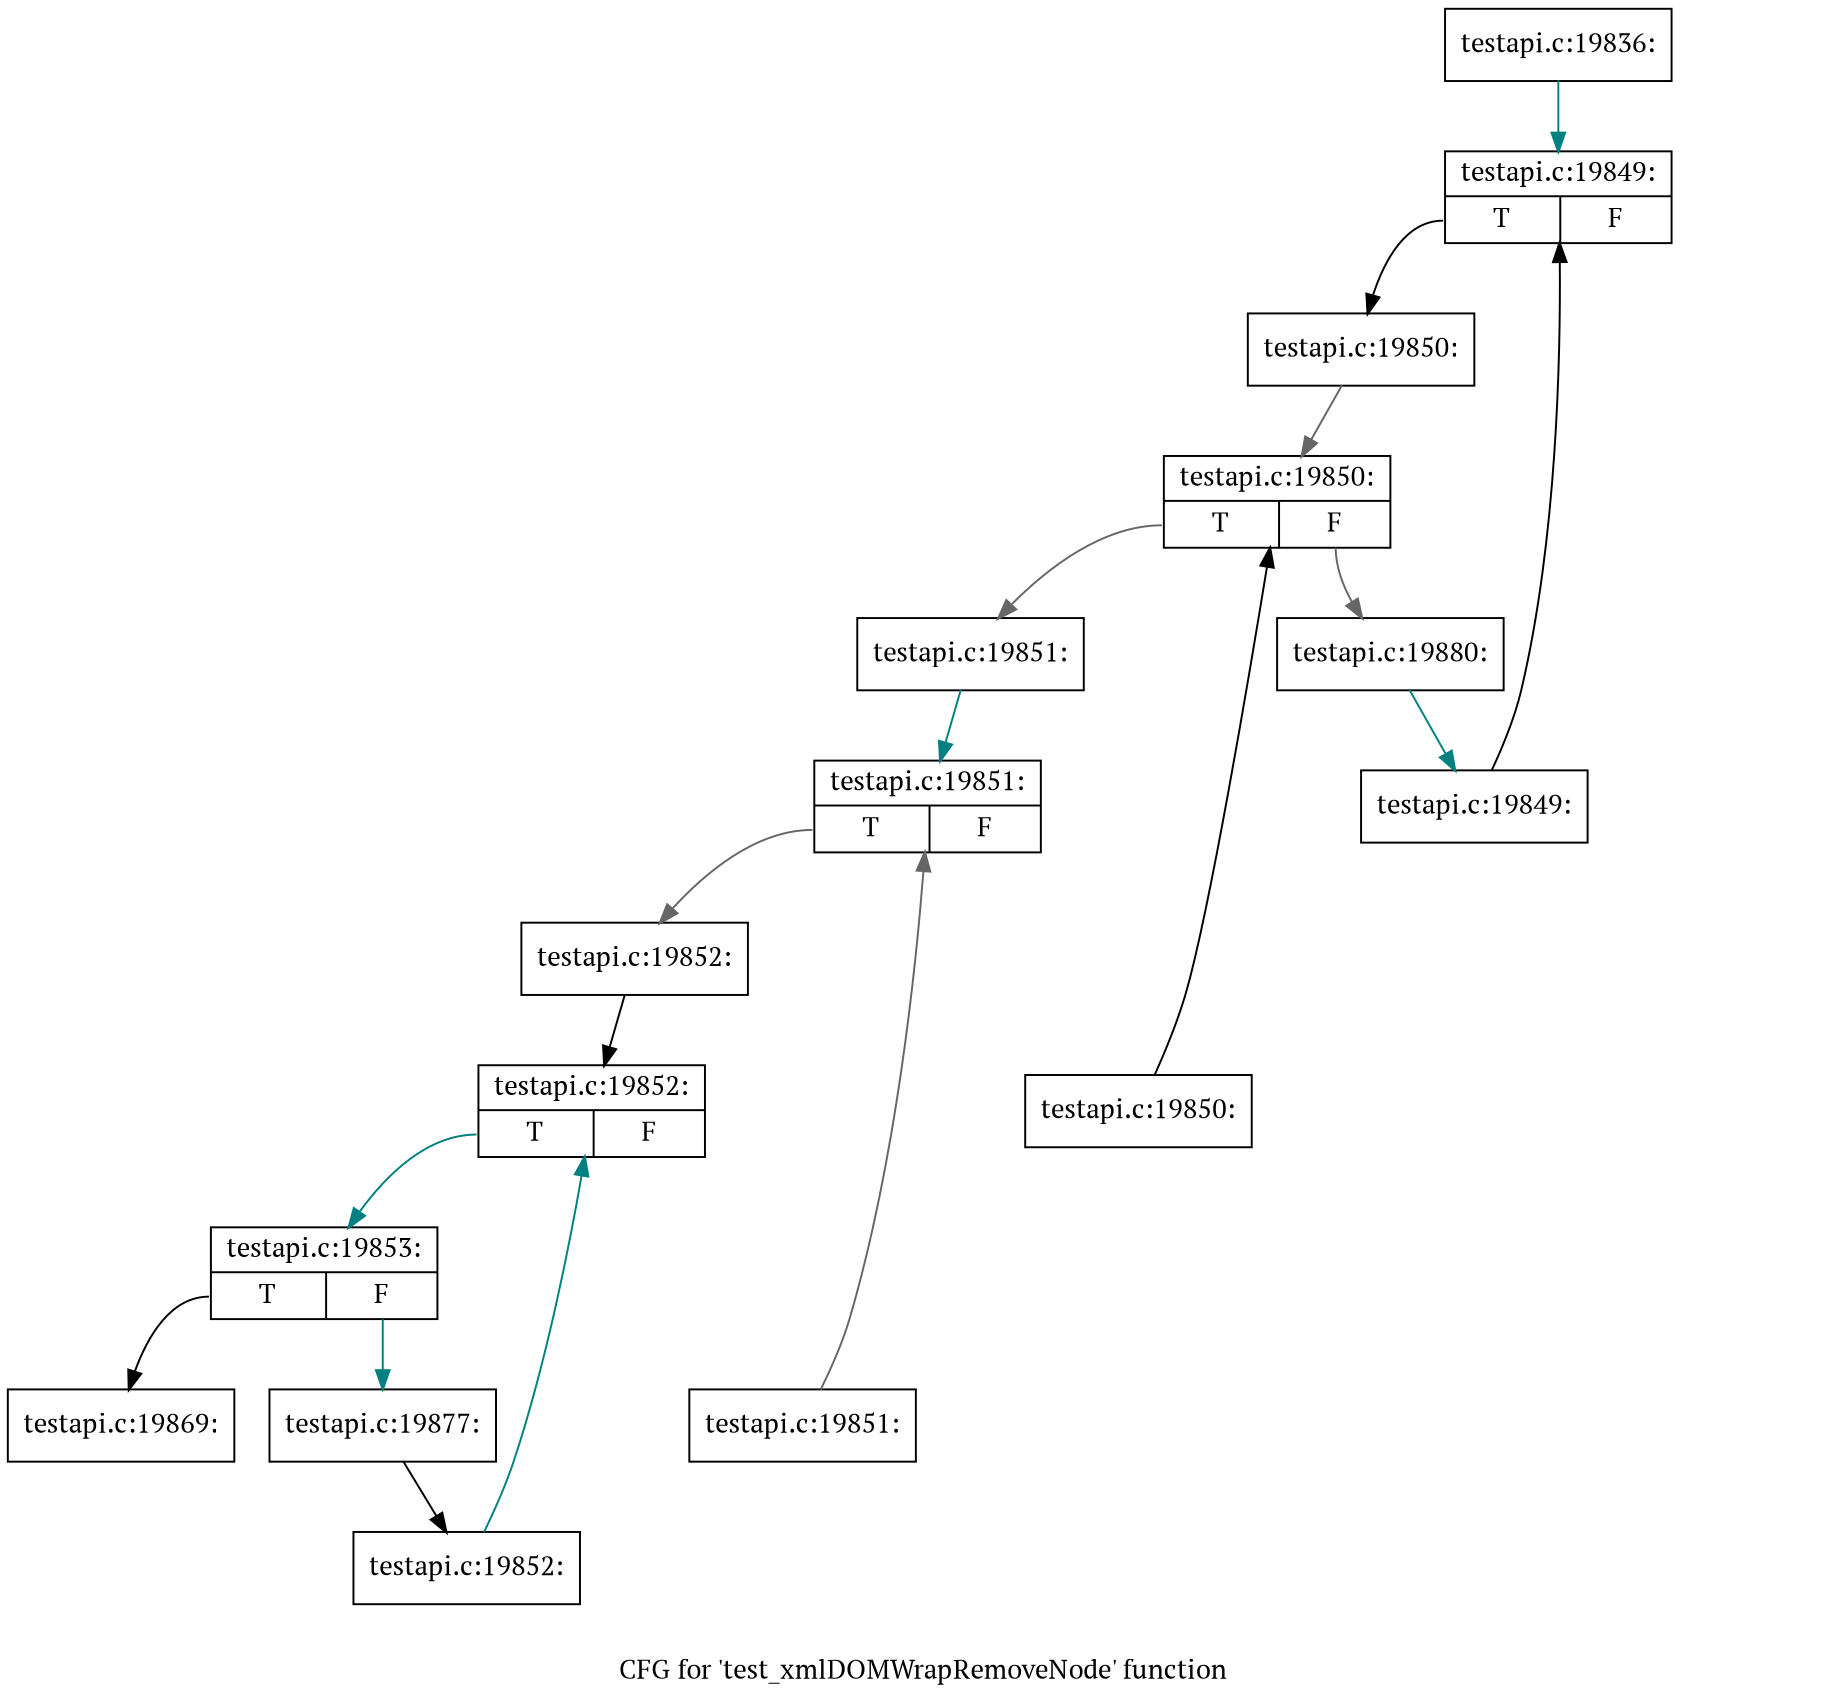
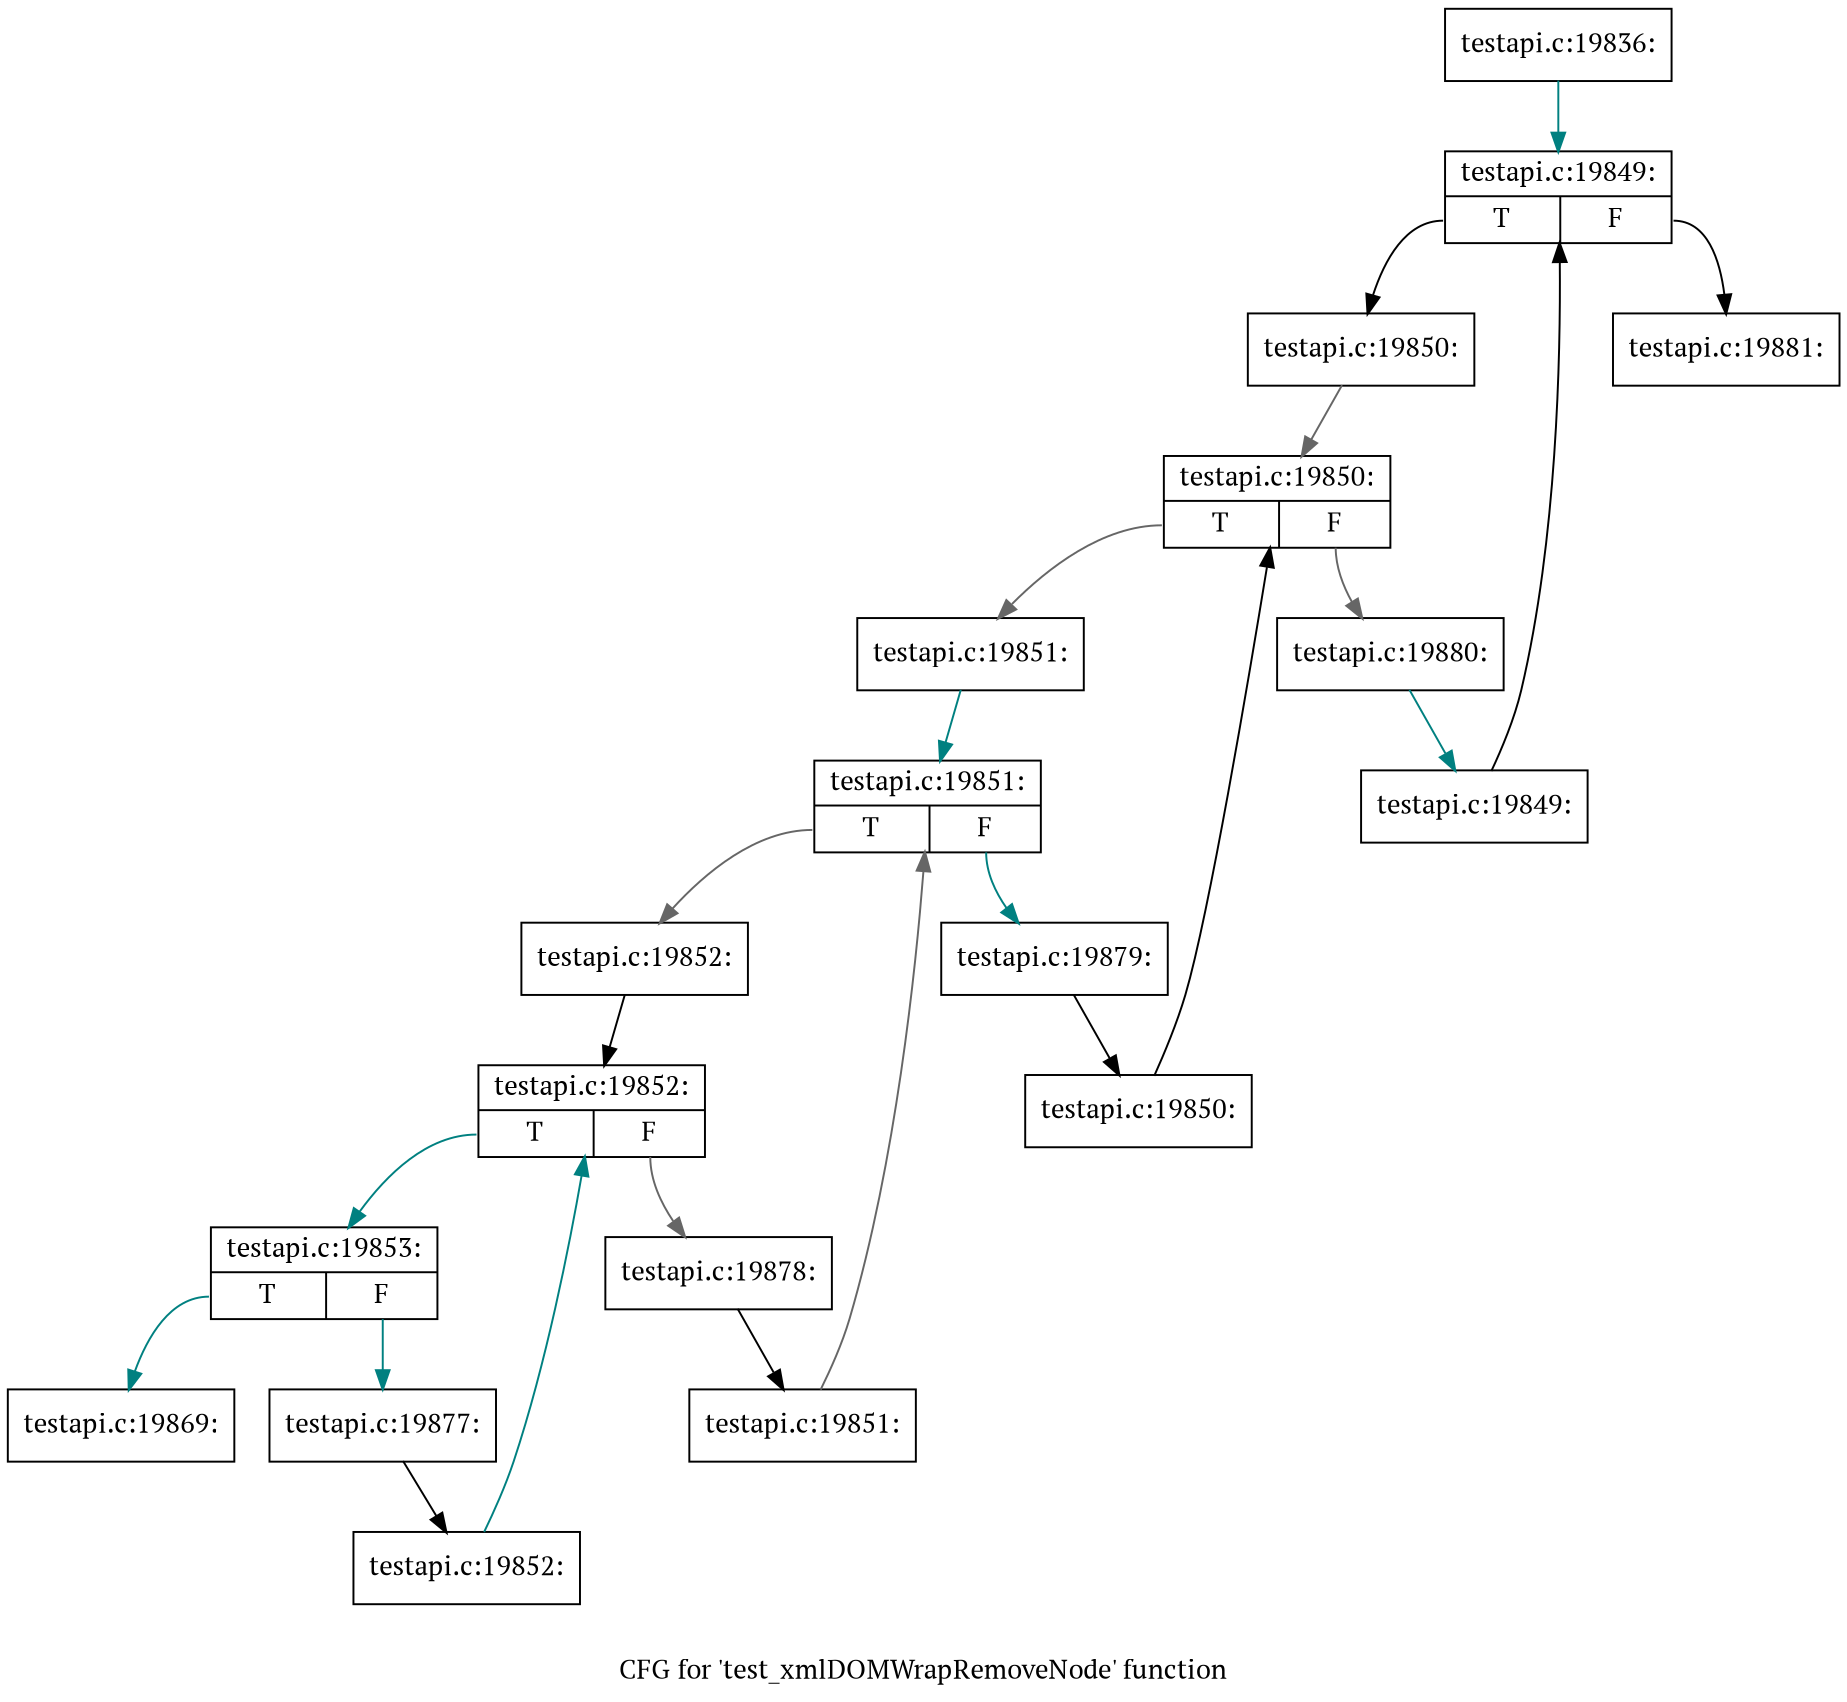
none -> (1726, 350)
none -> (1054, 959)
none -> (719, 1273)
(161, 1322) -> (161, 1322)
